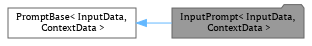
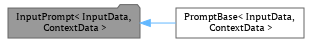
(159, 23) -> (163, 23)
